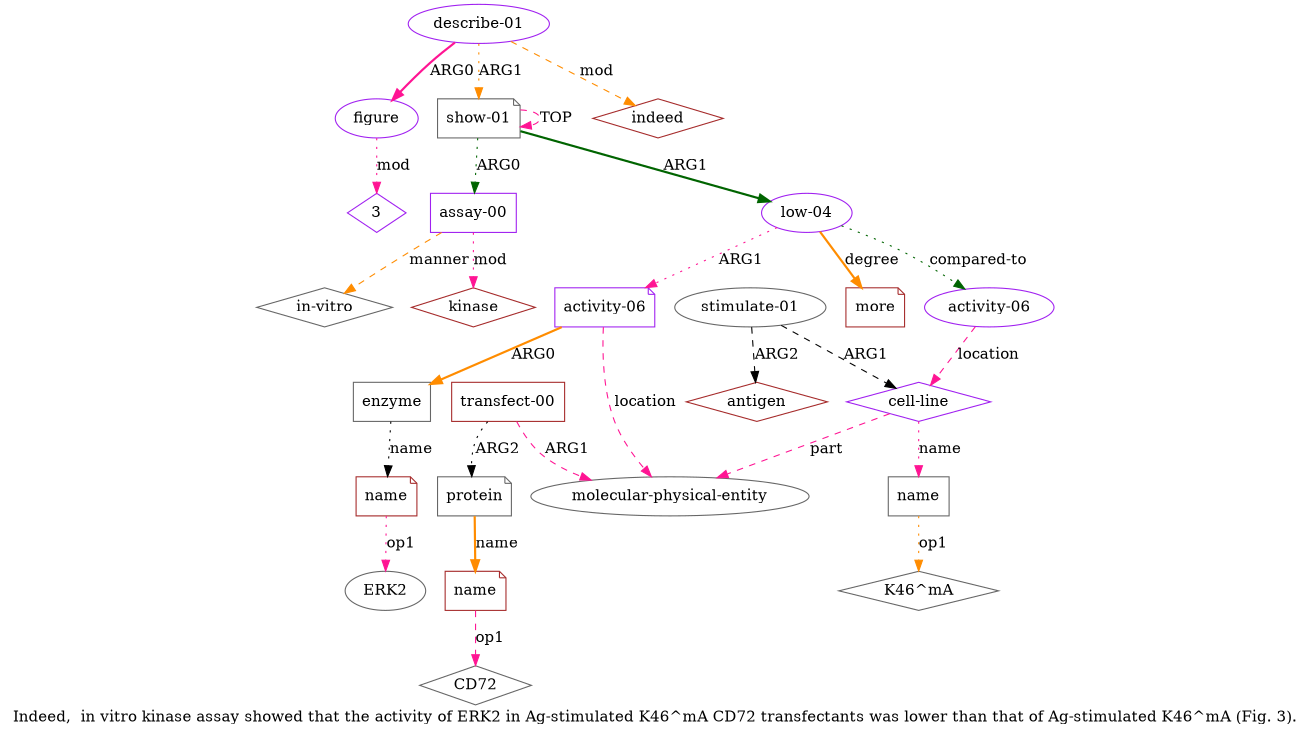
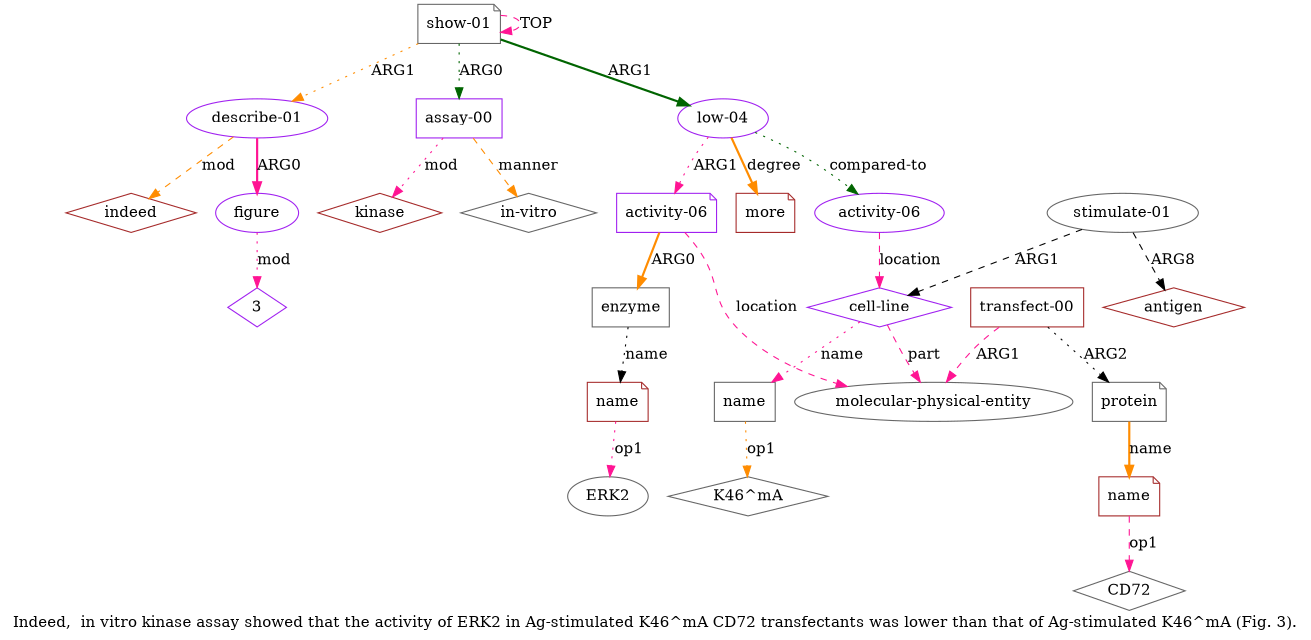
(479, 66) -> (360, 70)
(777, 355) -> (1173, 260)
